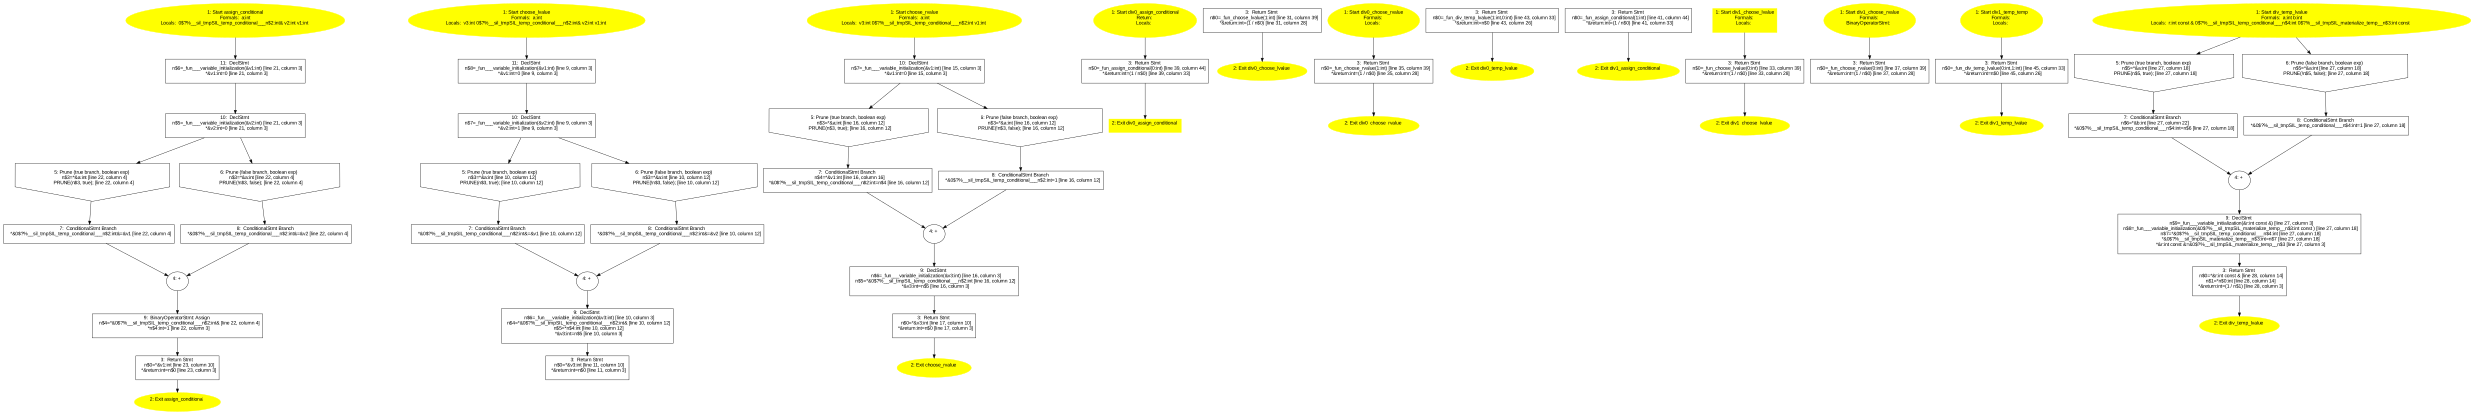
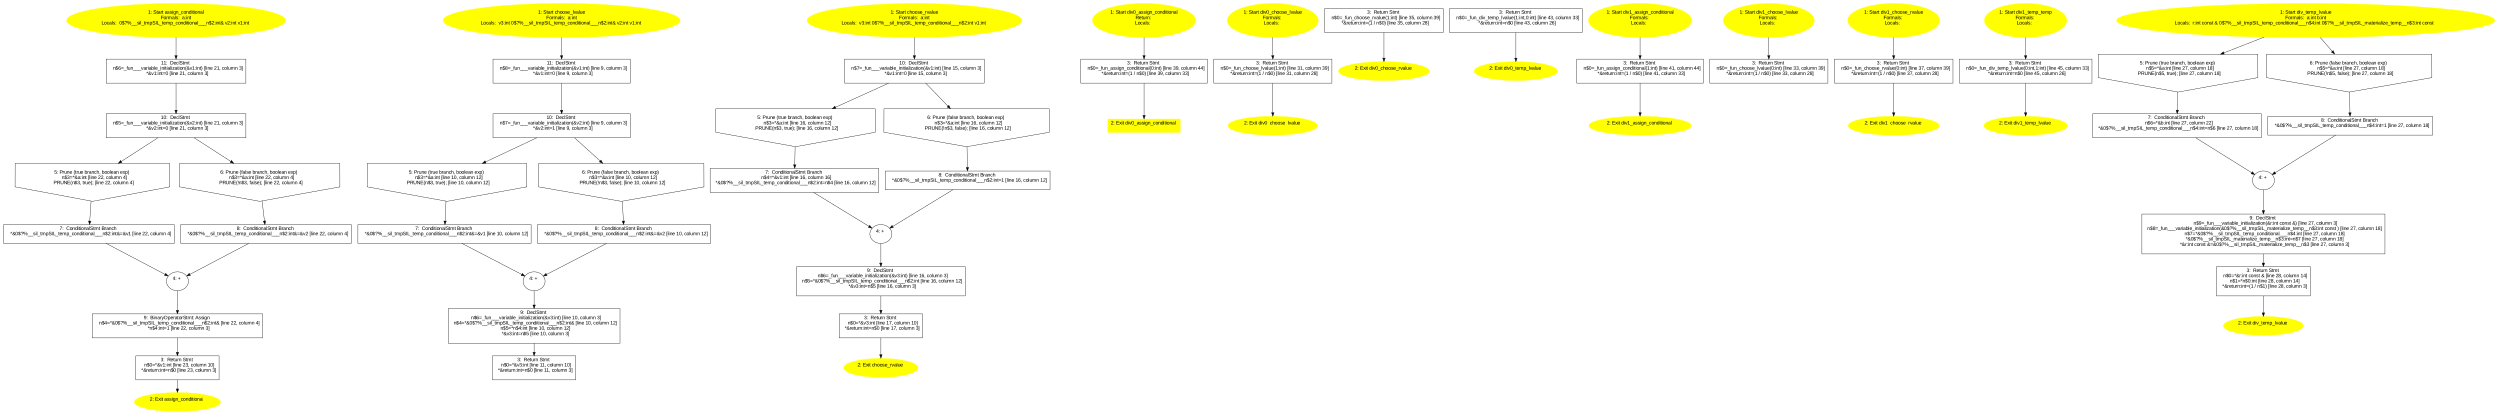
none -> (1273, 20)
(1374, 20) -> none
none -> (1640, 20)
(1745, 20) -> (1769, 20)
(1870, 20) -> (1894, 20)
(1745, 126) -> none
none -> (1894, 126)
